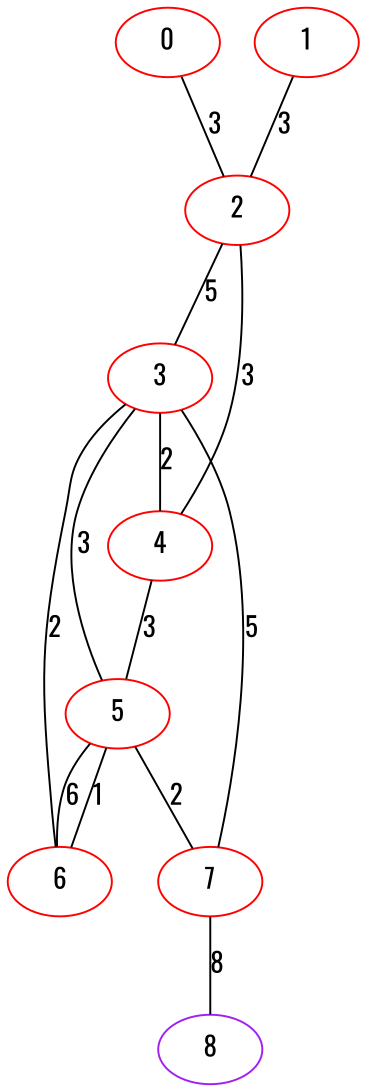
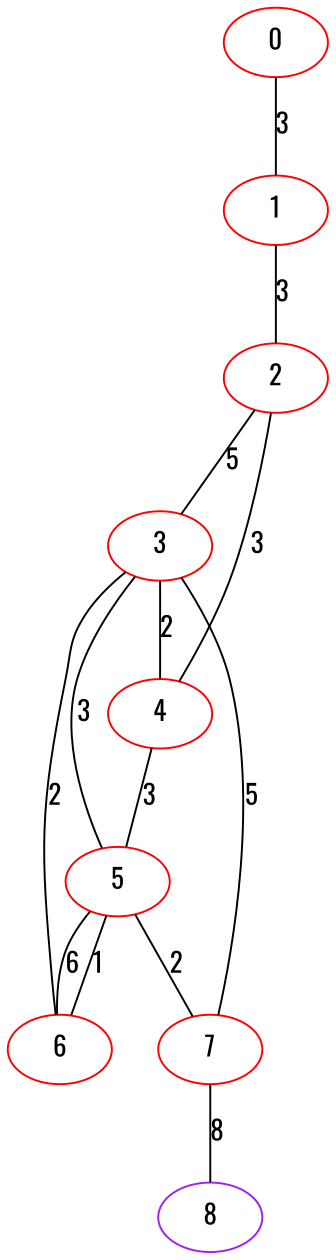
(203, 127) -> (276, 126)
